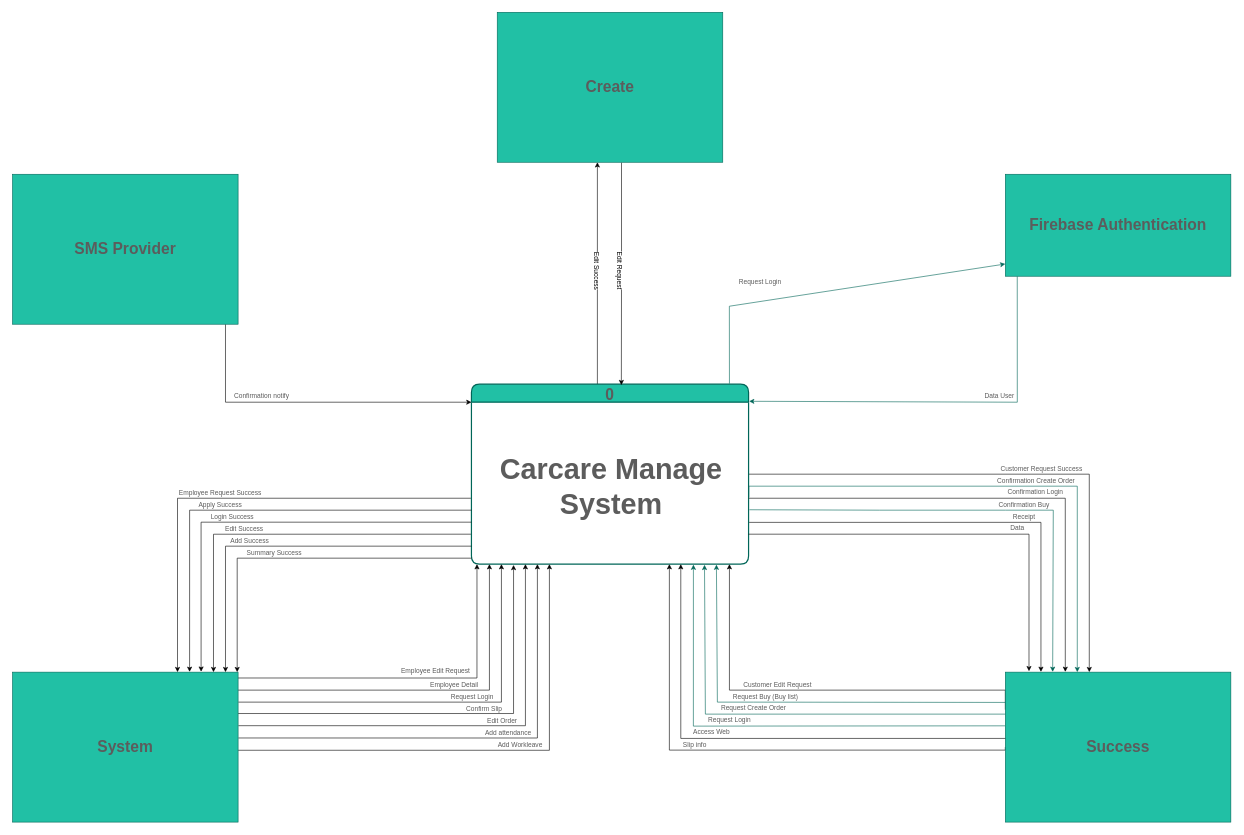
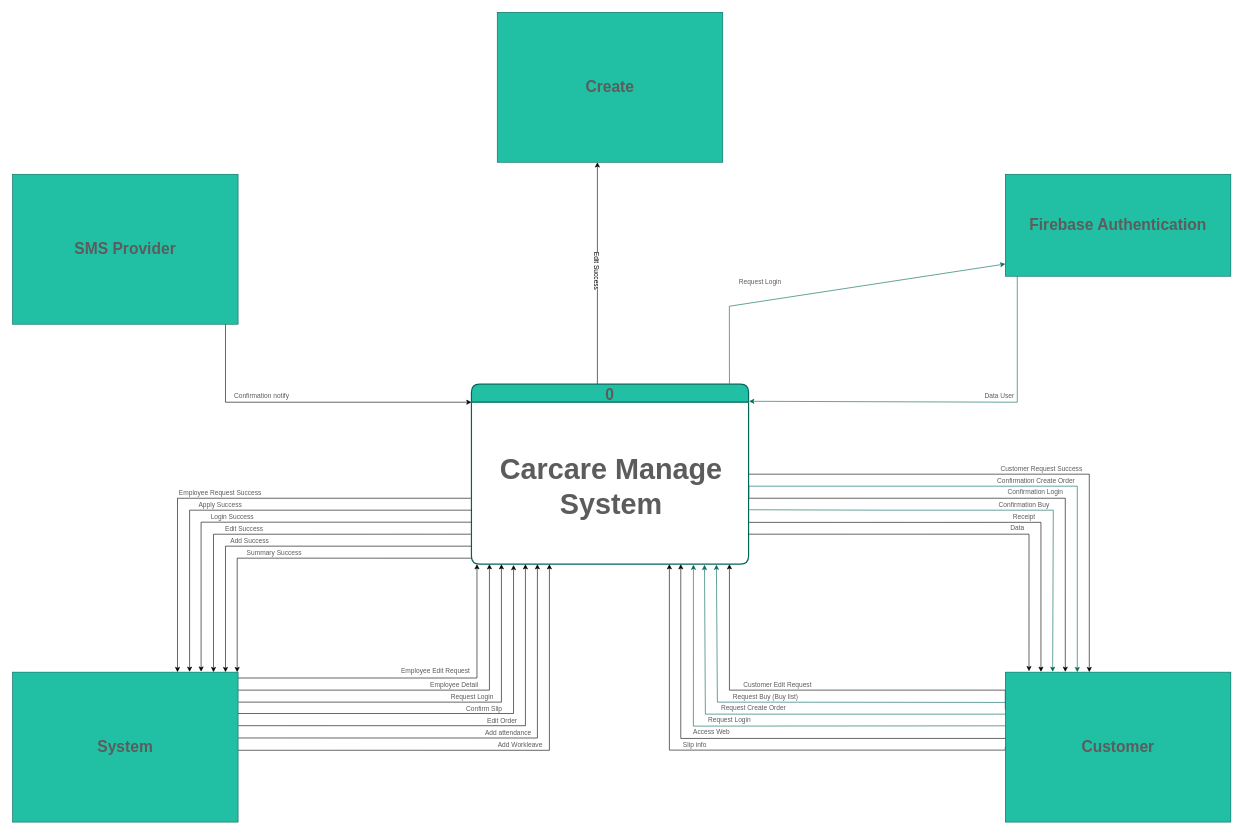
(621, 272) -> none
(1118, 747) -> (1118, 747)
